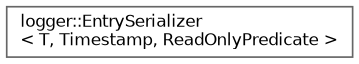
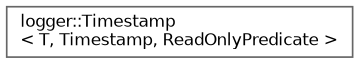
(180, 32) -> (180, 32)
